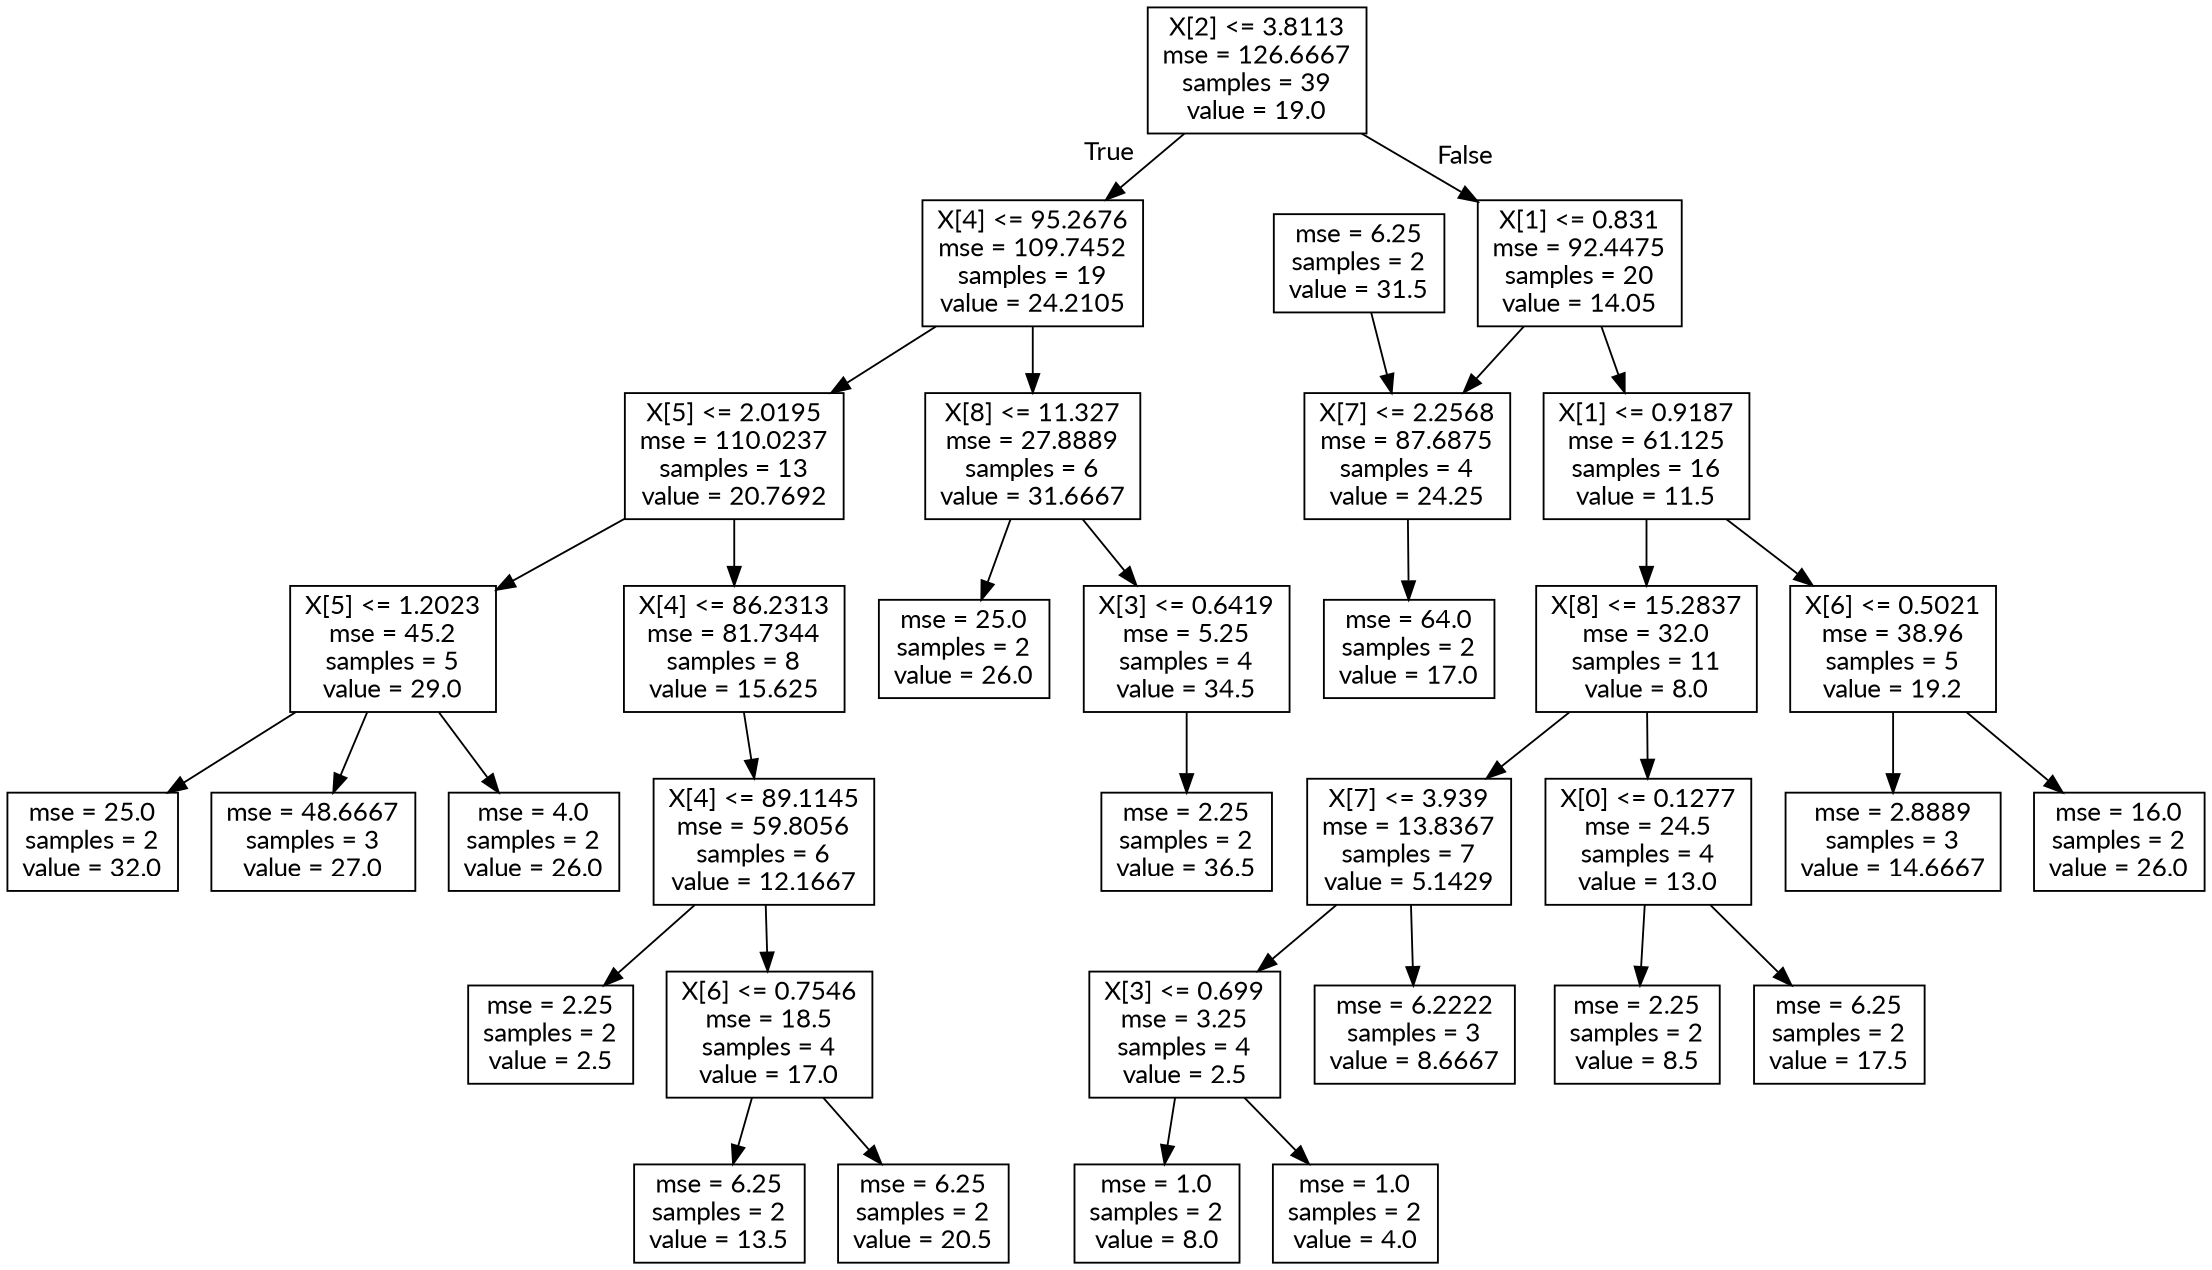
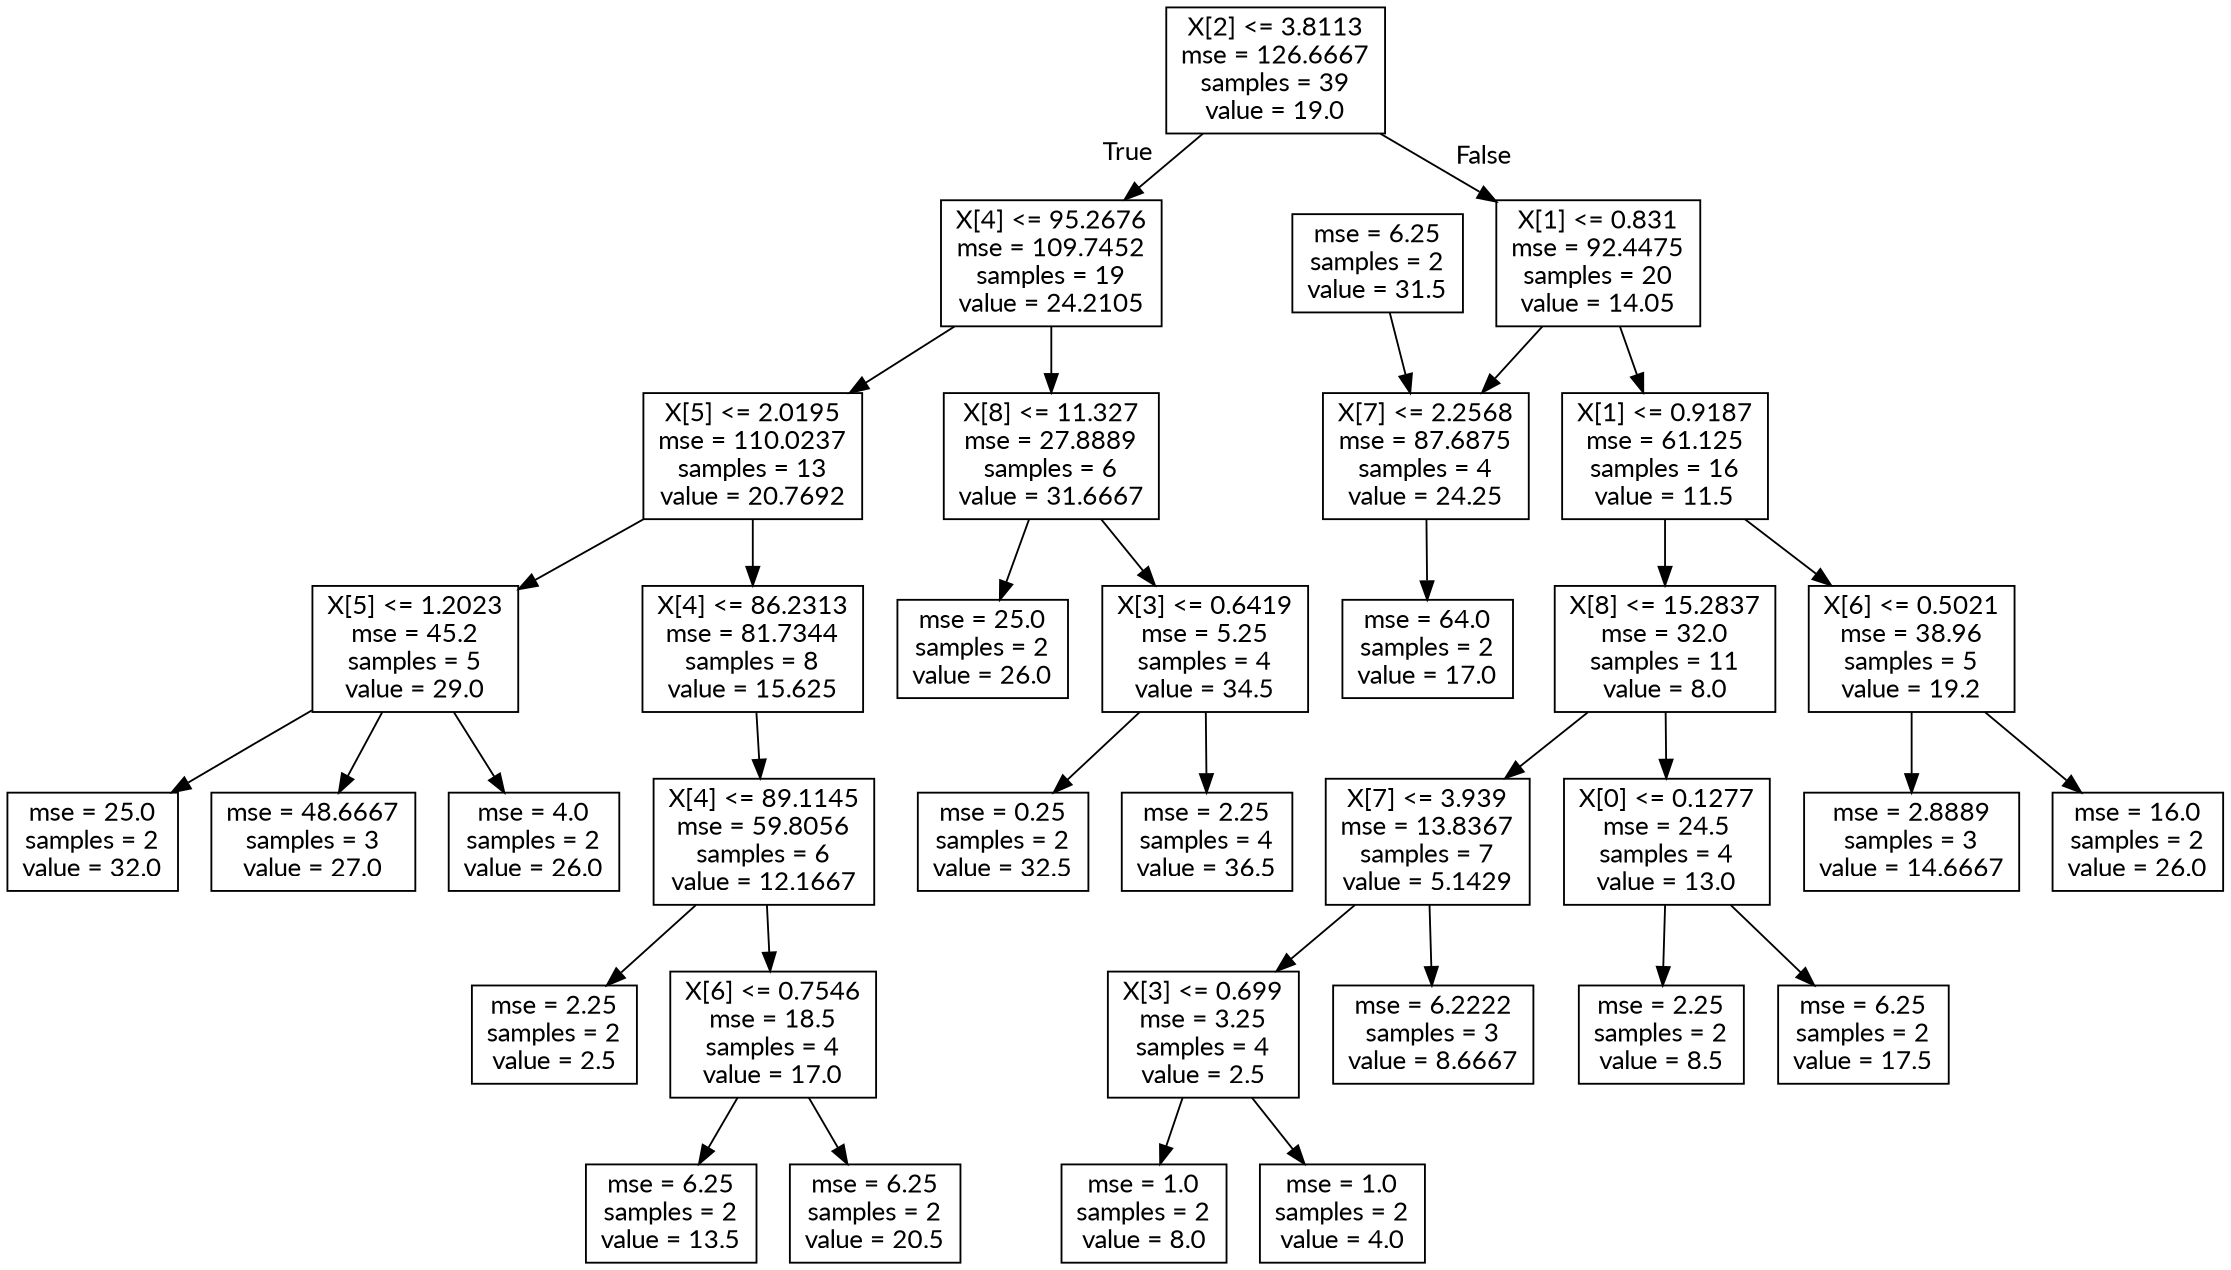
none -> (1003, 842)
(1187, 842) -> (1207, 842)
